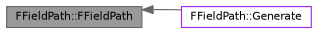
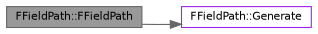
(167, 10) -> (156, 24)
